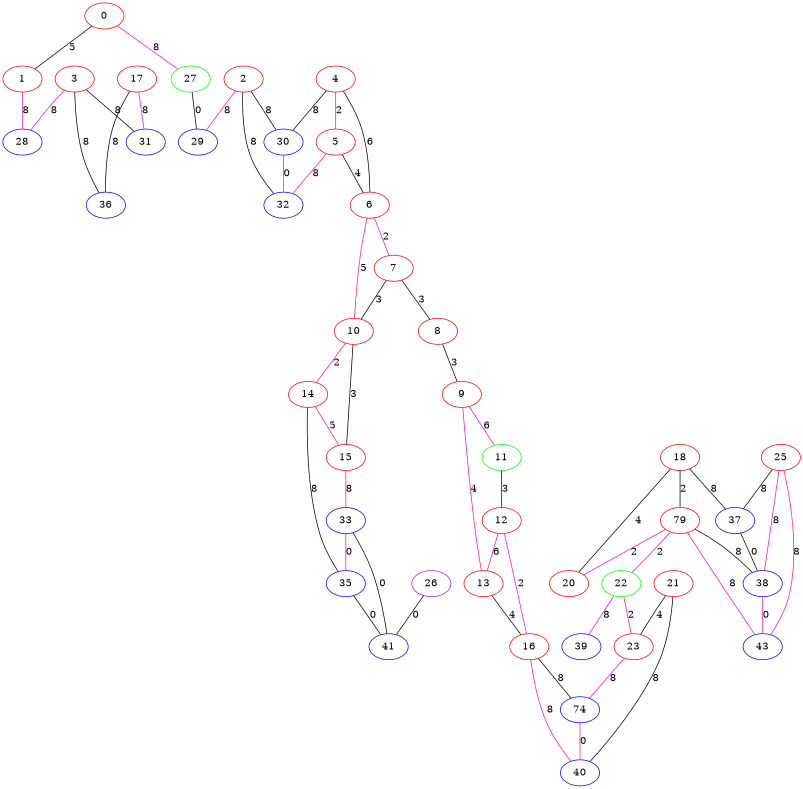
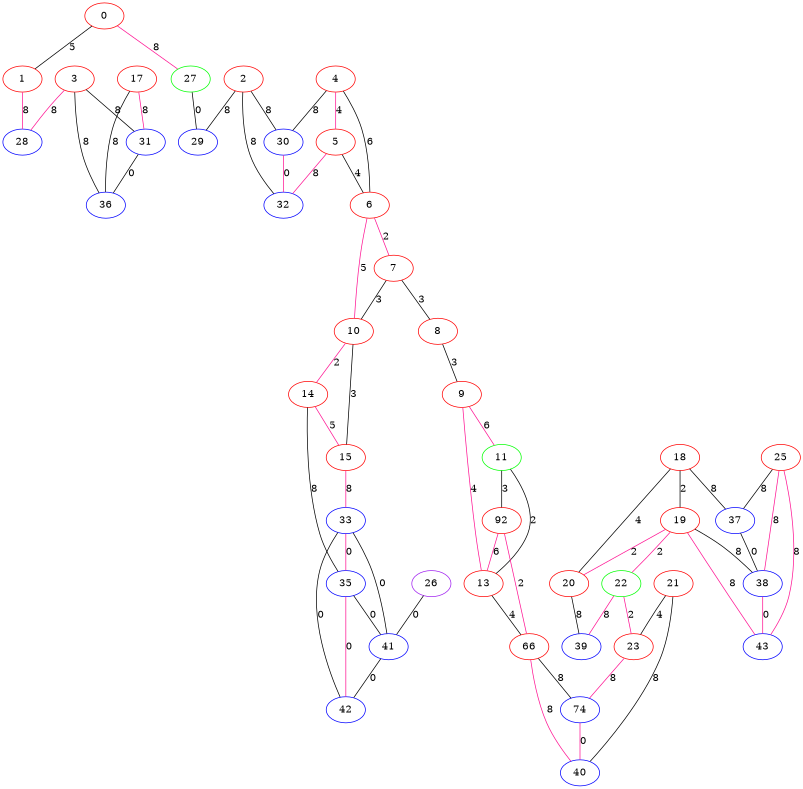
(221, 111) -> (221, 111)
(339, 111) -> (339, 111)
none -> (126, 174)
(502, 521) -> (502, 521)
(680, 521) -> (680, 521)
none -> (530, 525)
none -> (575, 615)
(529, 647) -> (529, 647)
none -> (346, 710)
